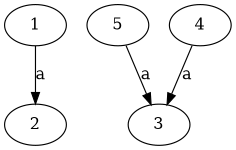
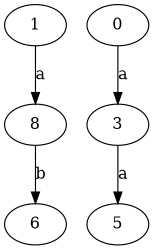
(200, 25) -> (118, 25)
(136, 70) -> (118, 169)
(35, 125) -> (35, 125)
none -> (35, 224)
